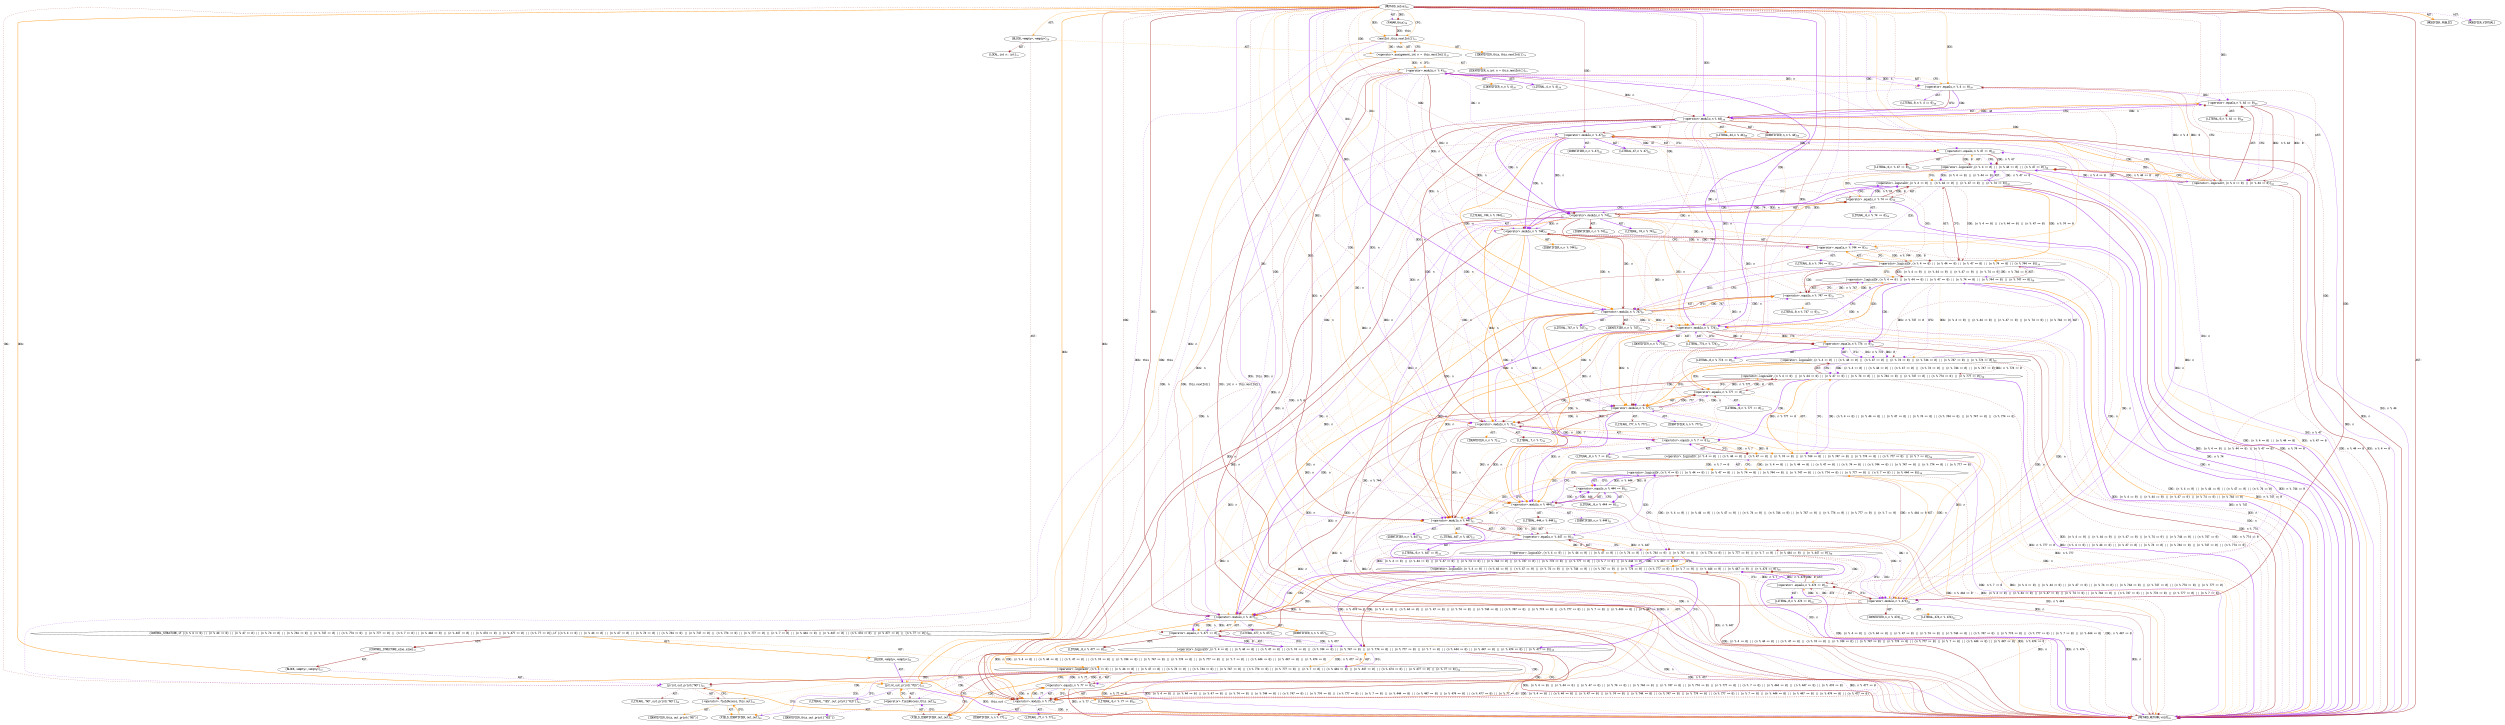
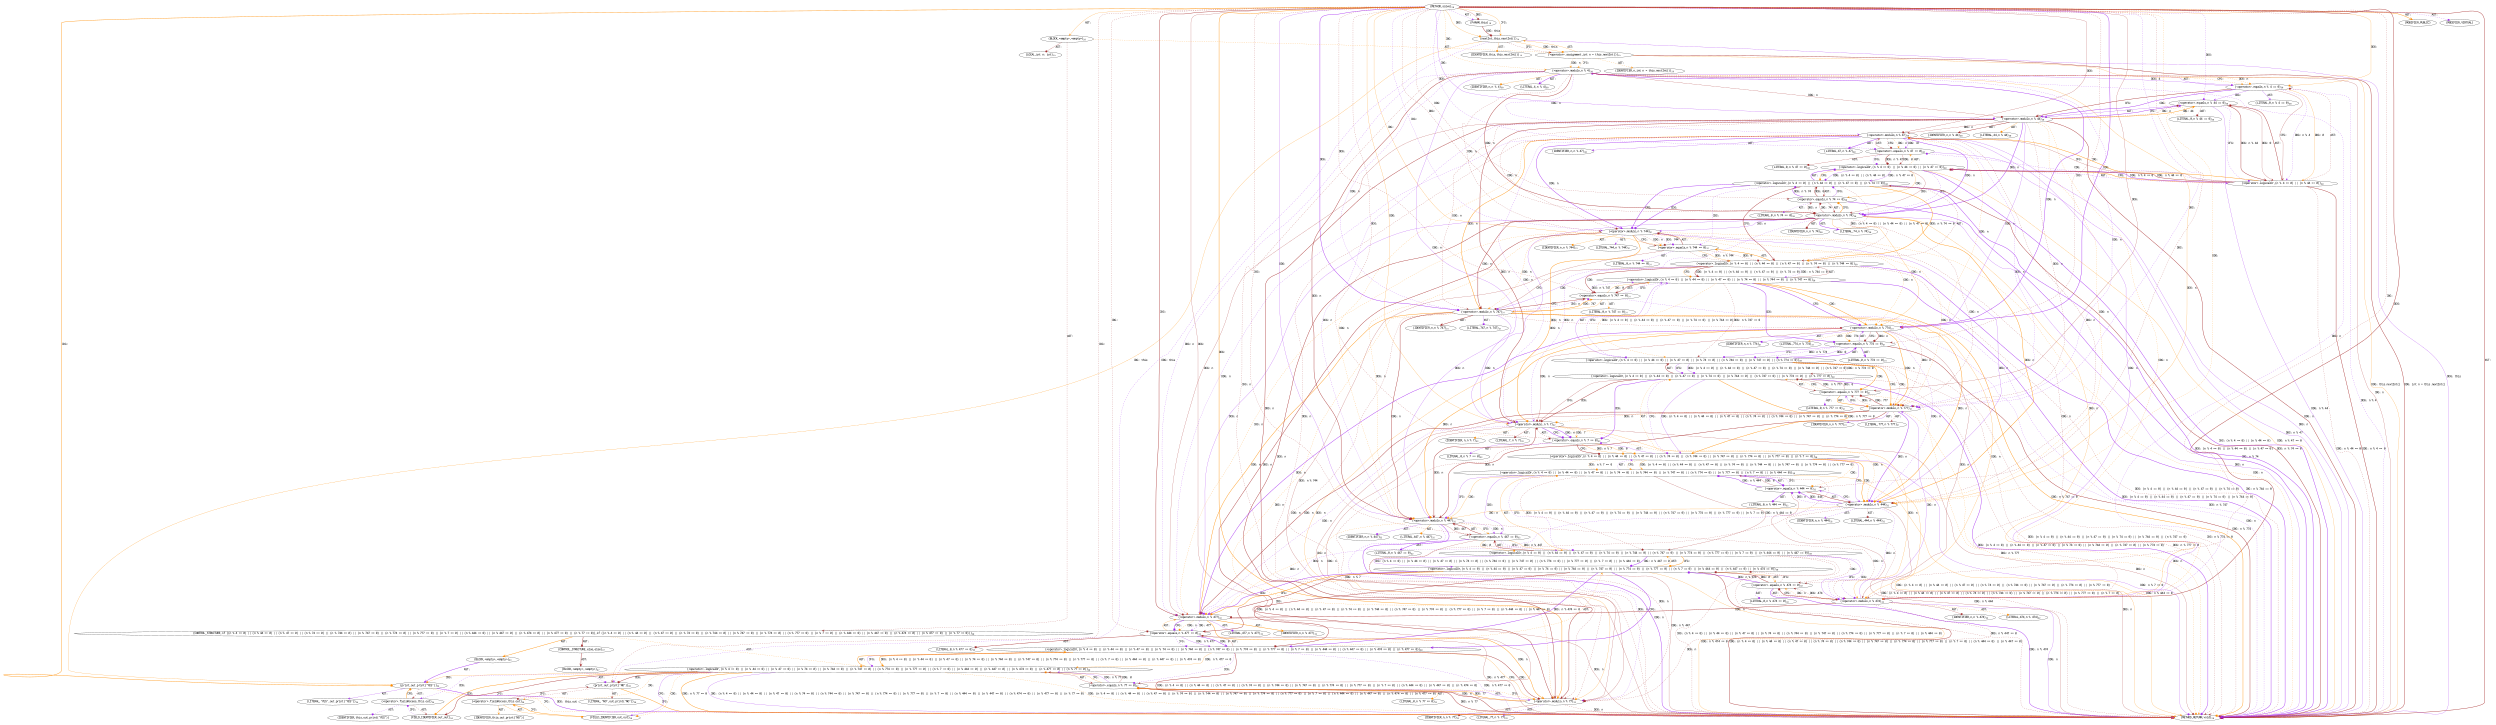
(1502, 224) -> (1620, 239)
